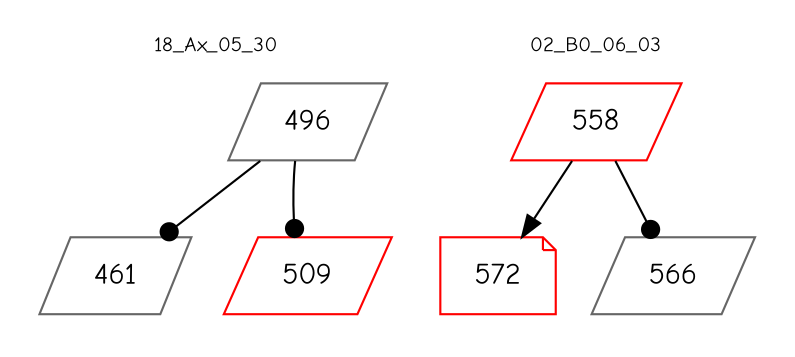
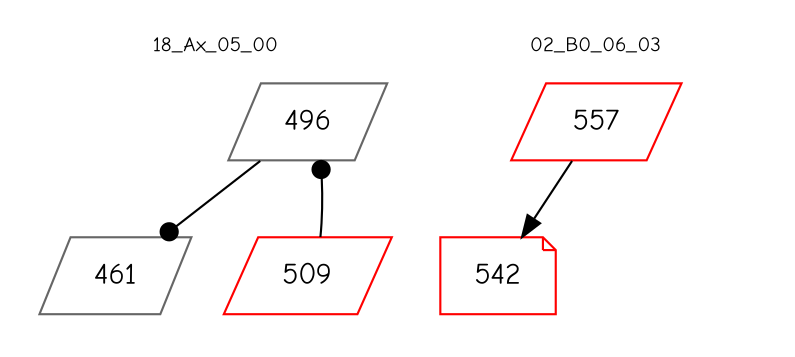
(216, 46) -> (216, 46)
(596, 122) -> (596, 122)
(293, 190) -> (322, 208)
(498, 276) -> (498, 276)
(673, 276) -> none
